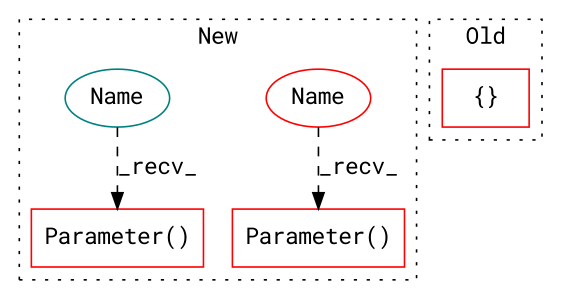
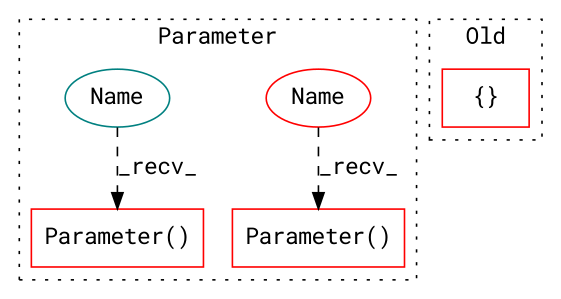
(218, 38) -> (218, 38)
